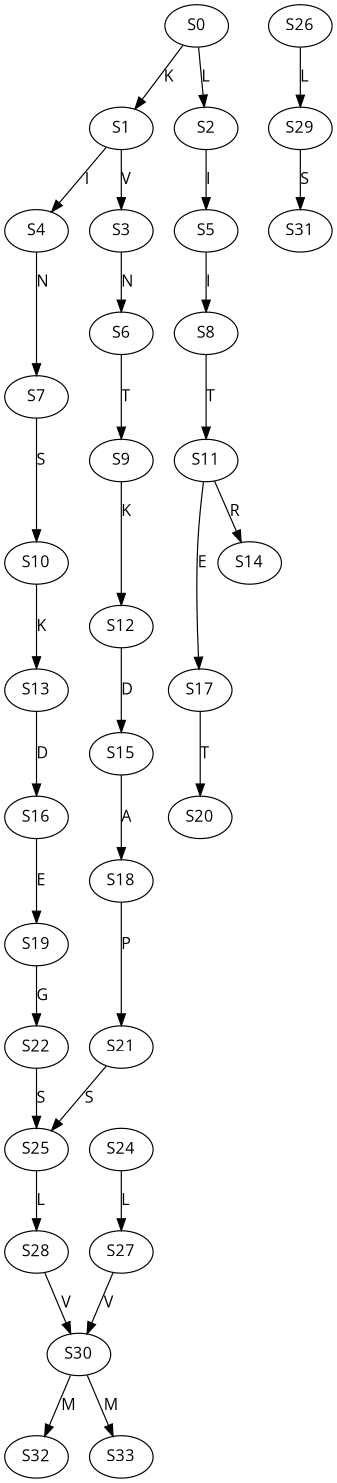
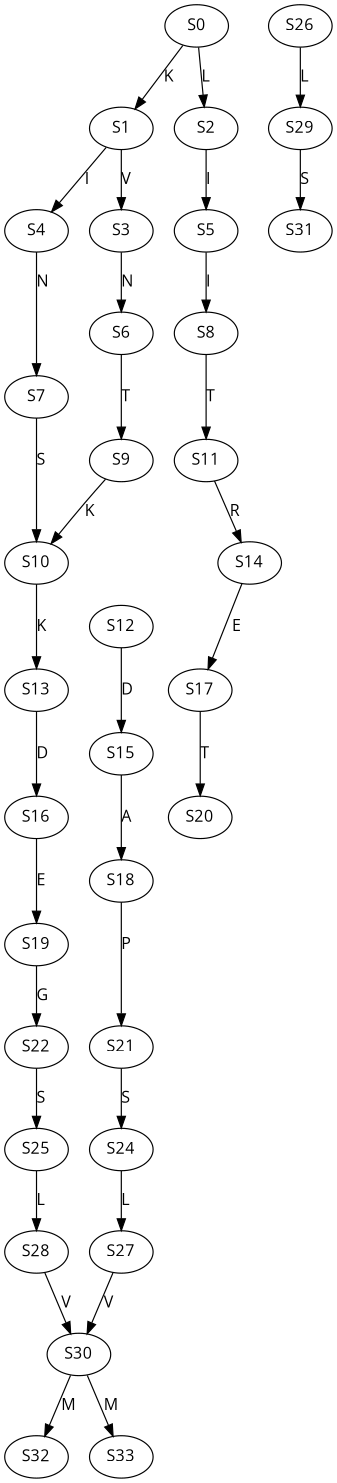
(121, 537) -> (82, 506)
(197, 569) -> (227, 621)
(83, 1094) -> (121, 1092)
